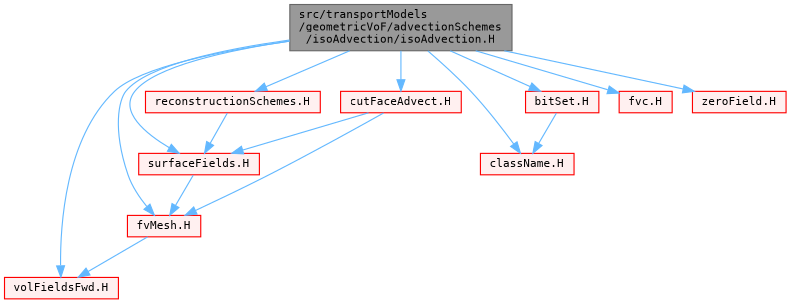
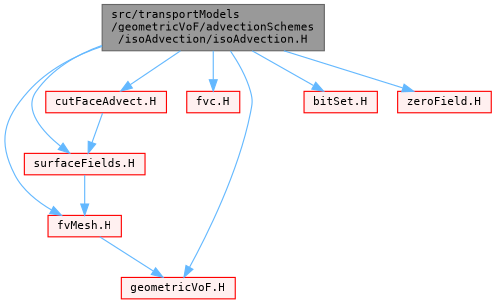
(233, 102) -> none
(290, 164) -> none
(527, 164) -> none
(61, 288) -> (178, 288)
